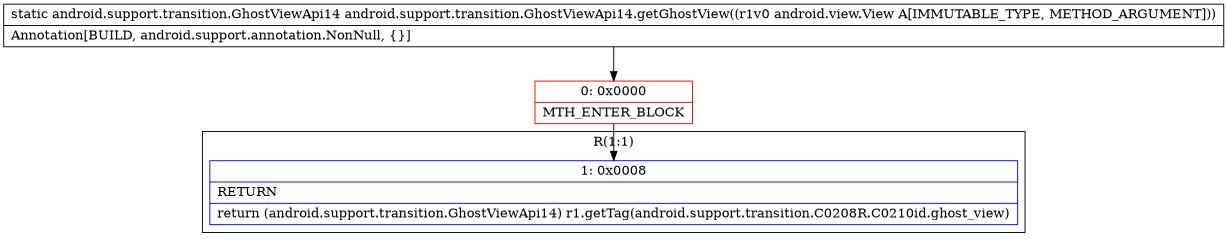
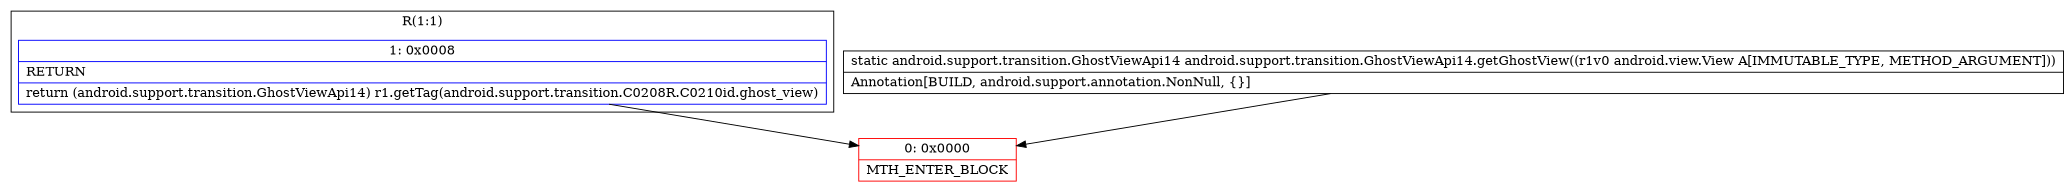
(614, 138) -> (729, 124)
